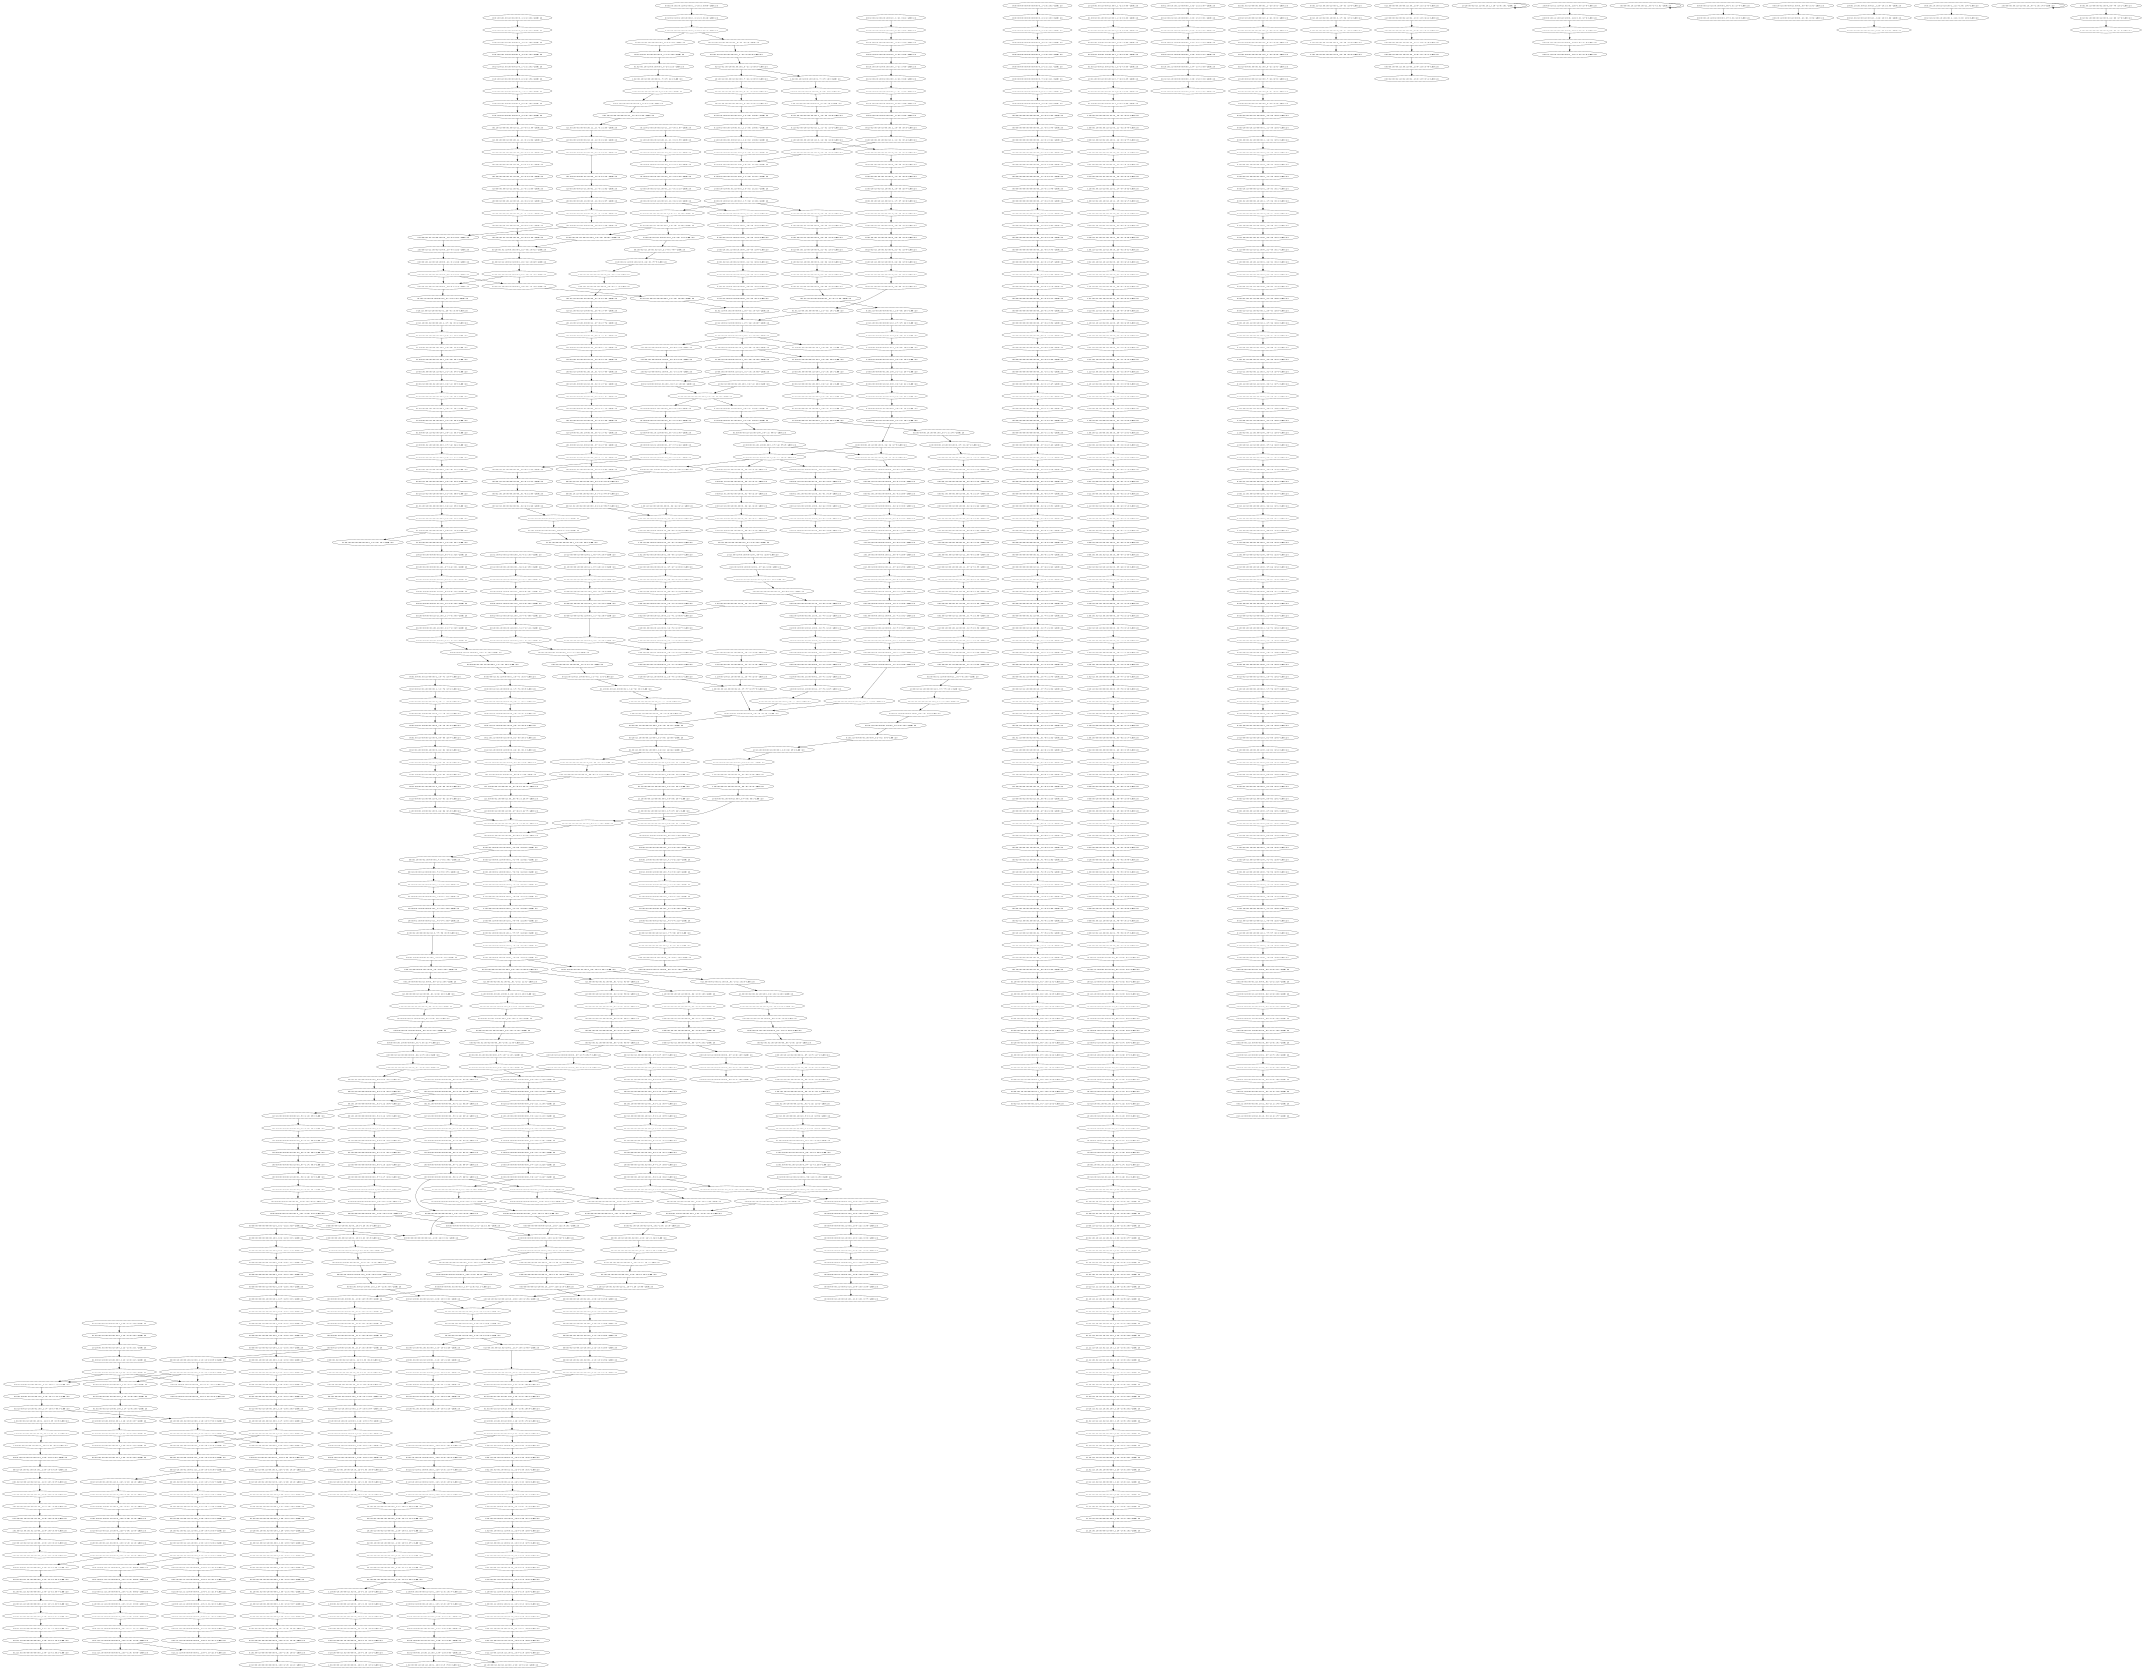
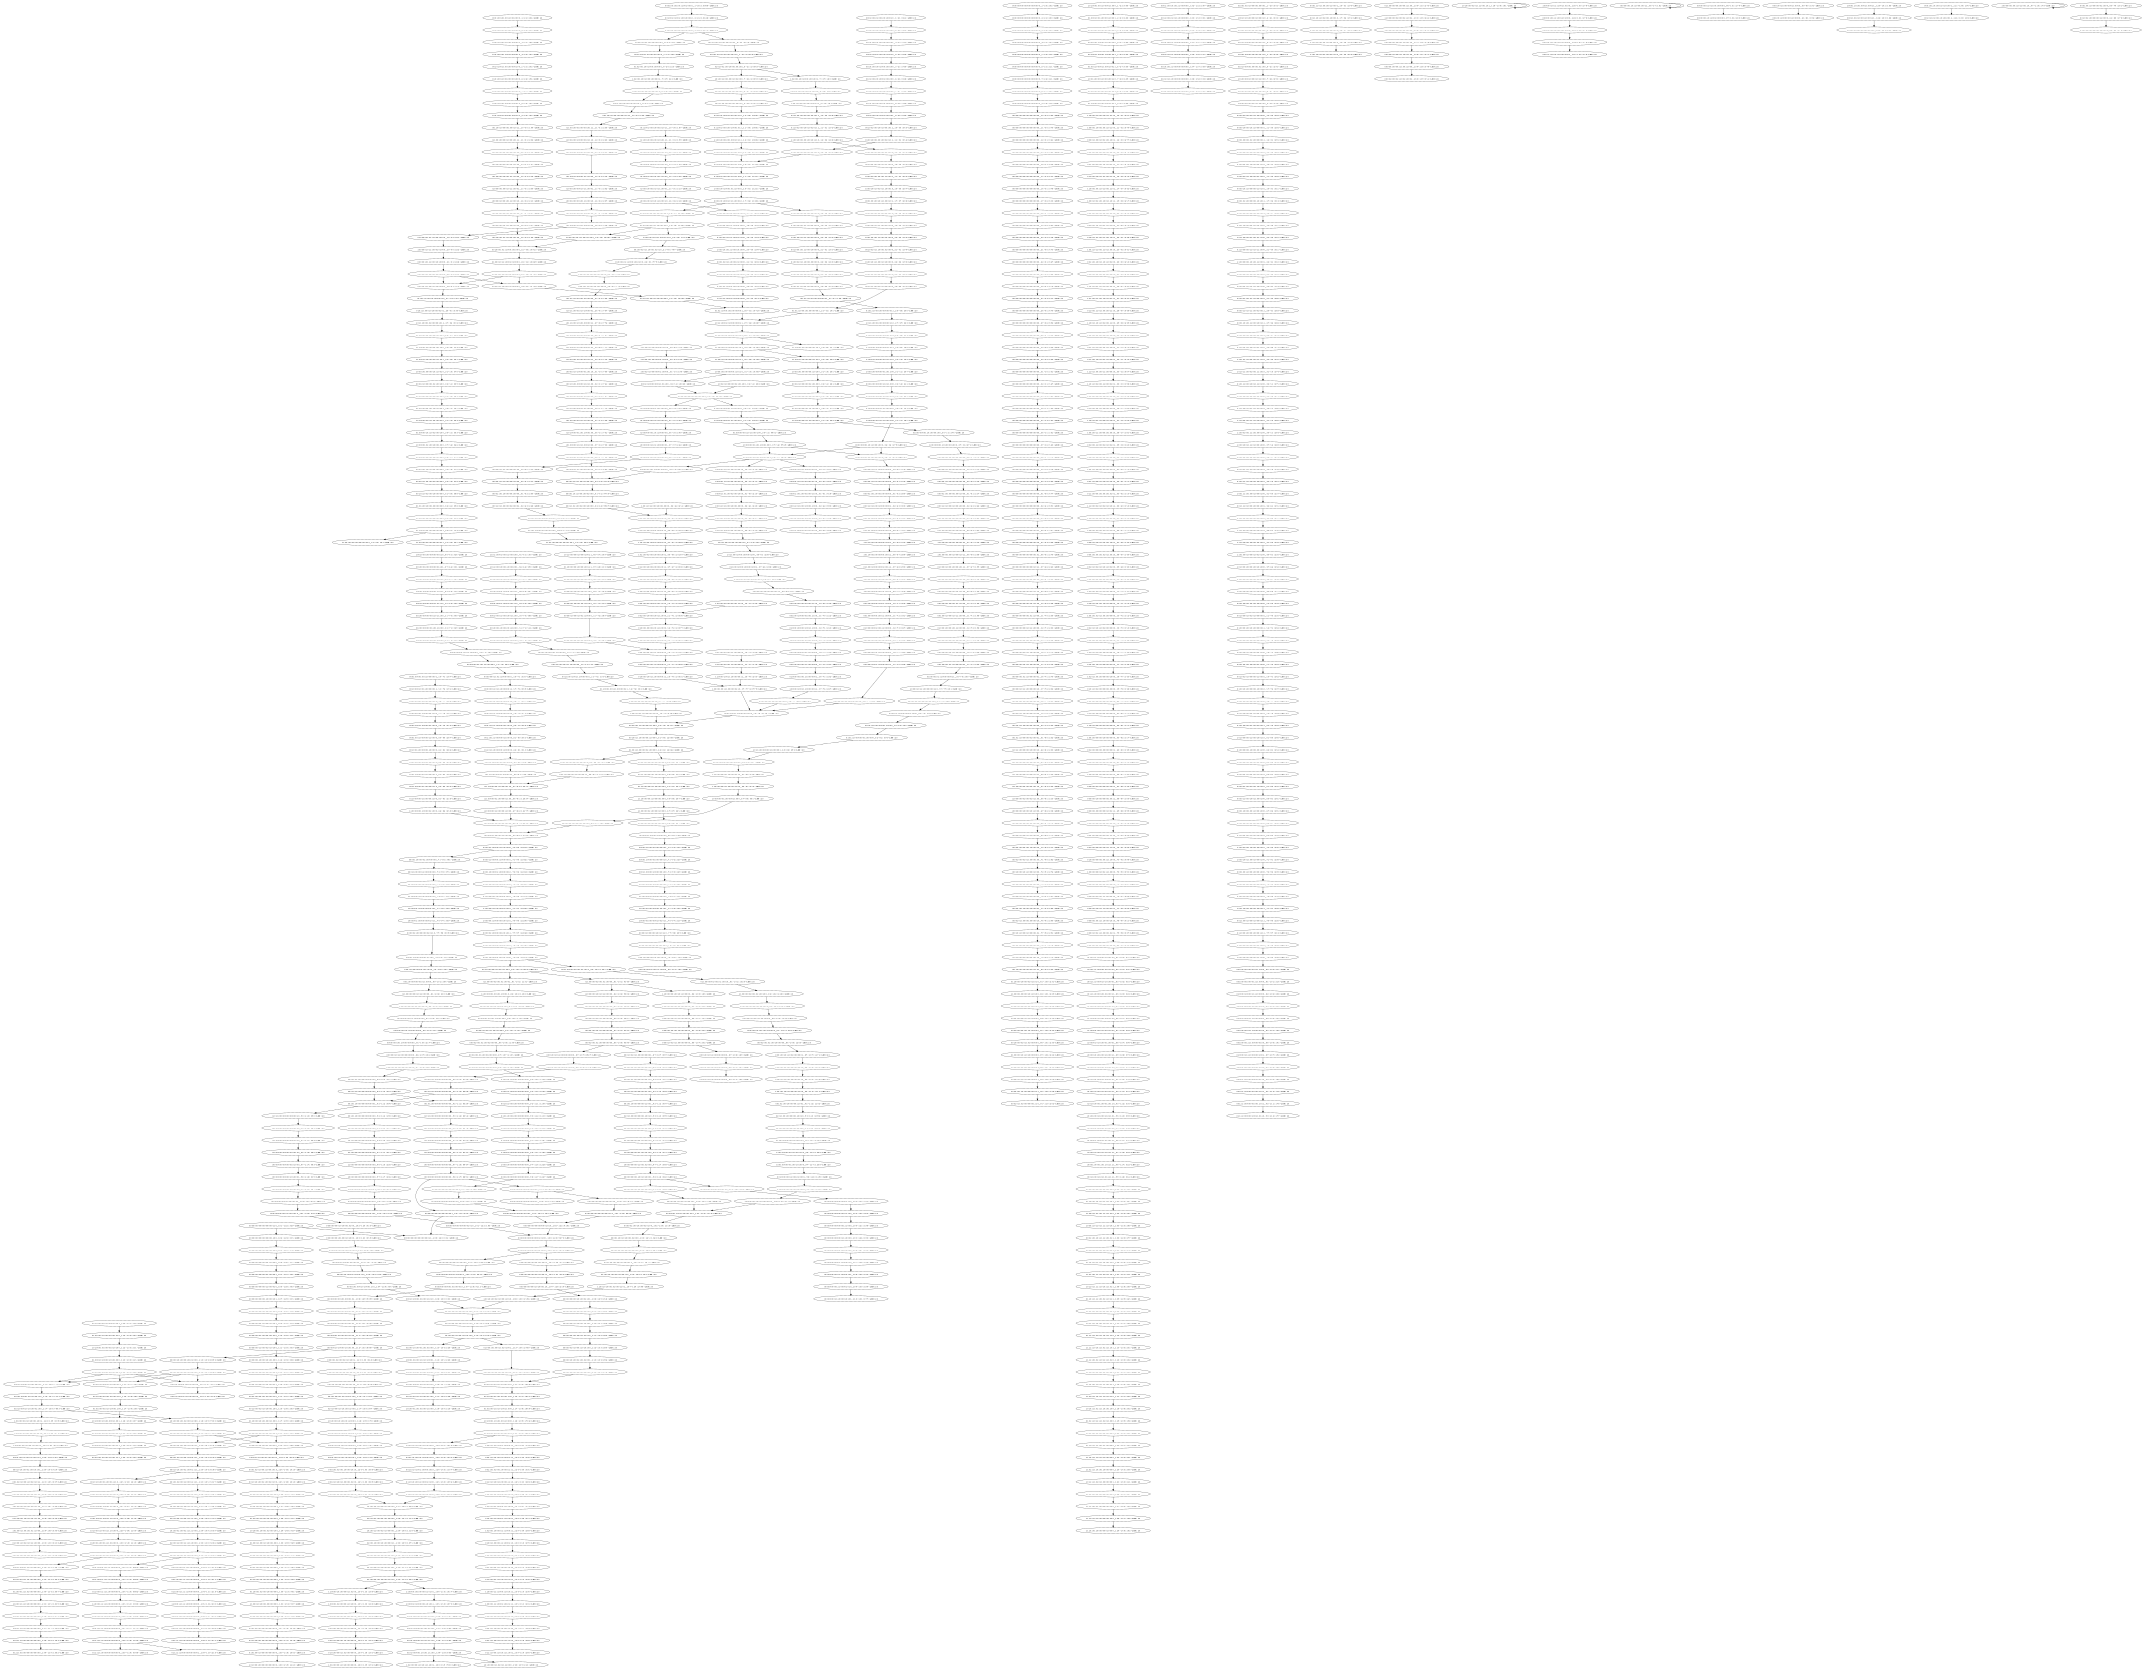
(705, 341) -> none
(963, 572) -> none
